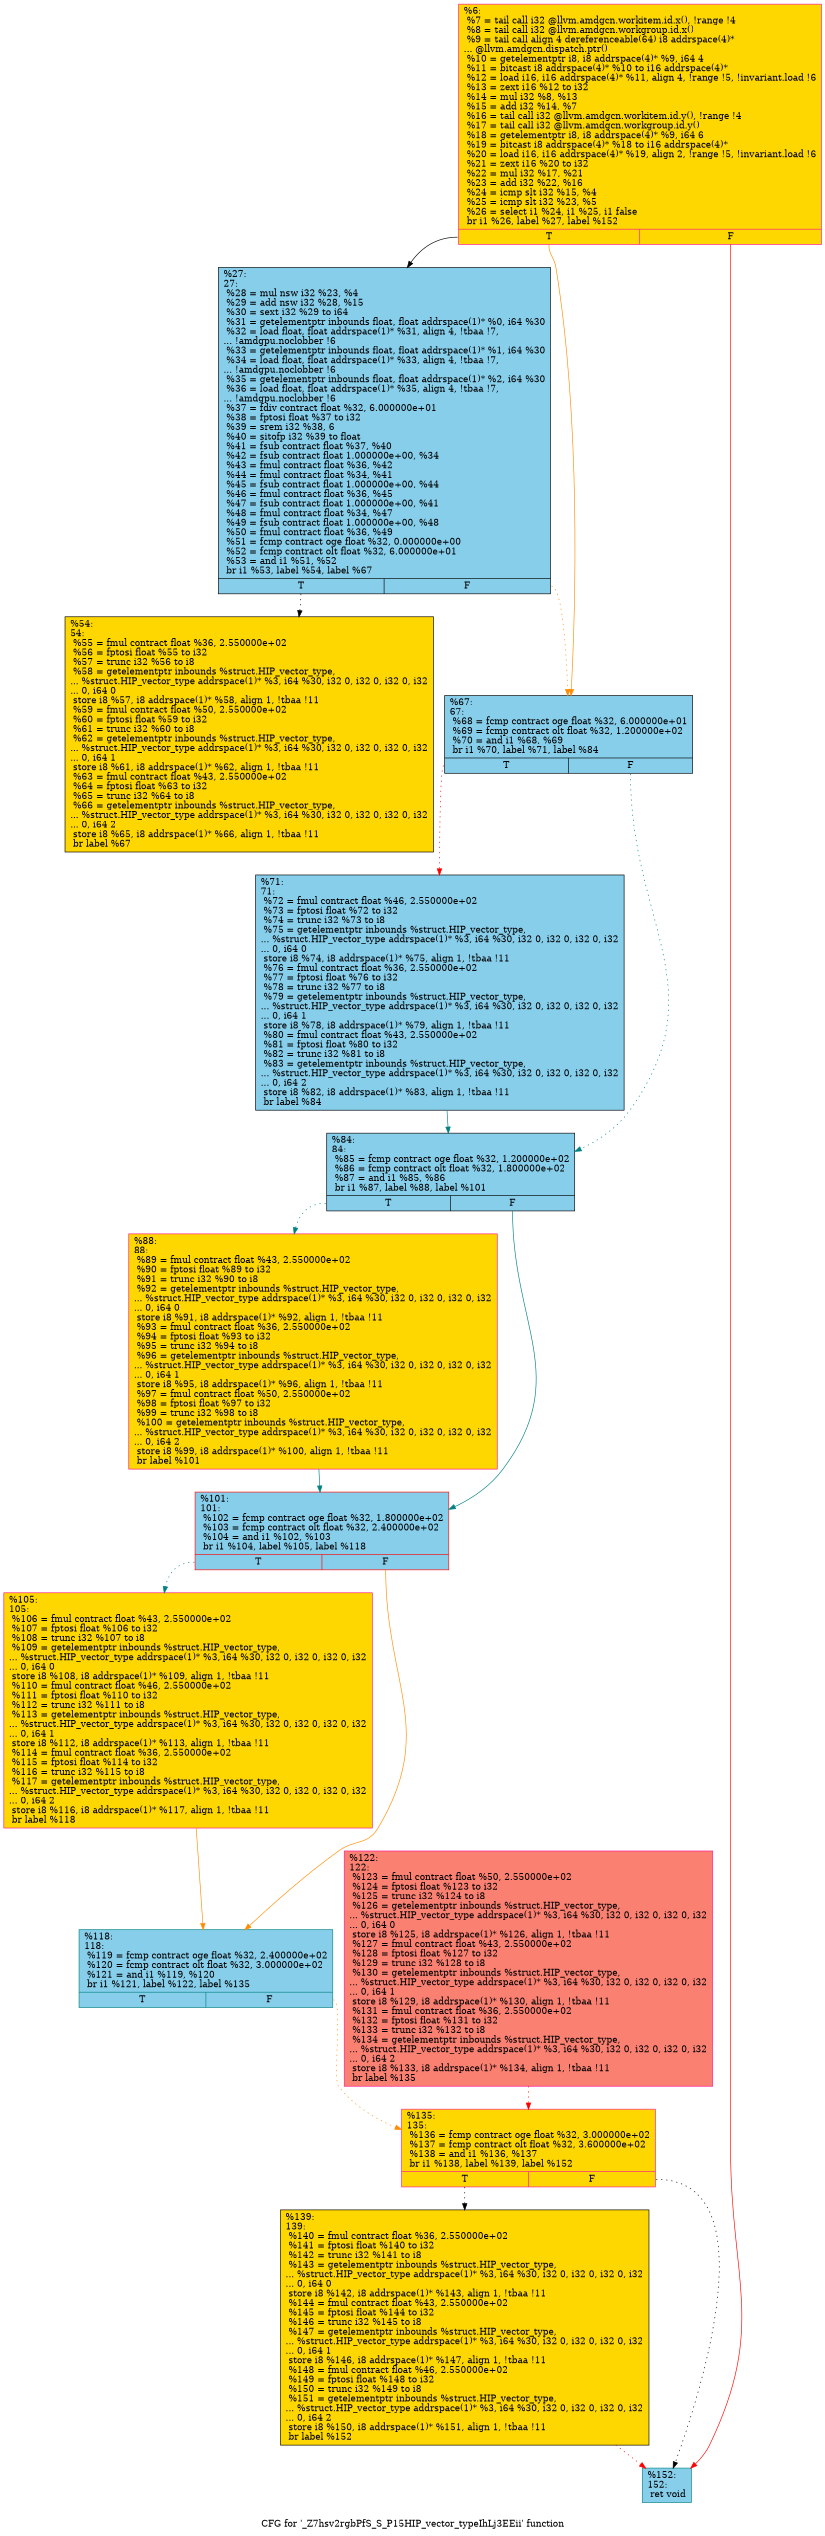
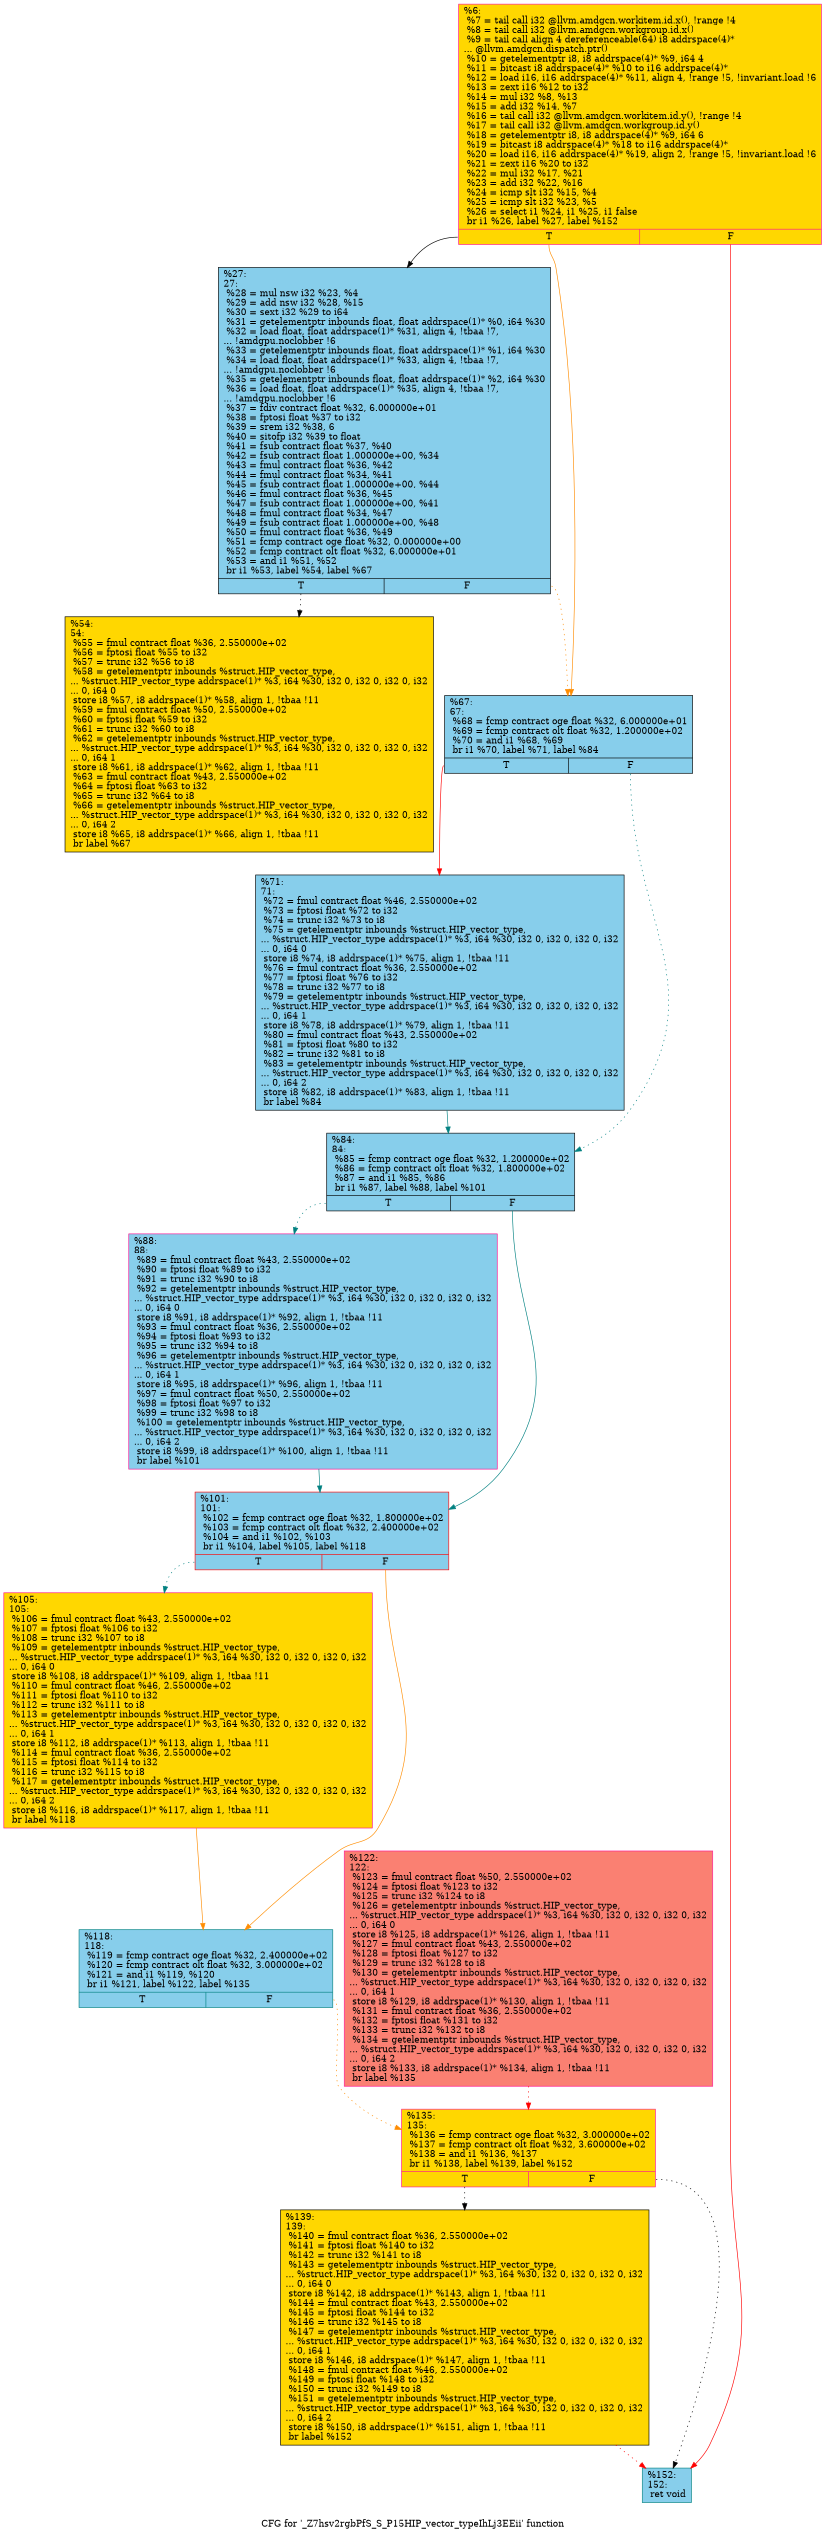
(440, 817) -> (440, 817)
(313, 1352) -> (313, 1352)
